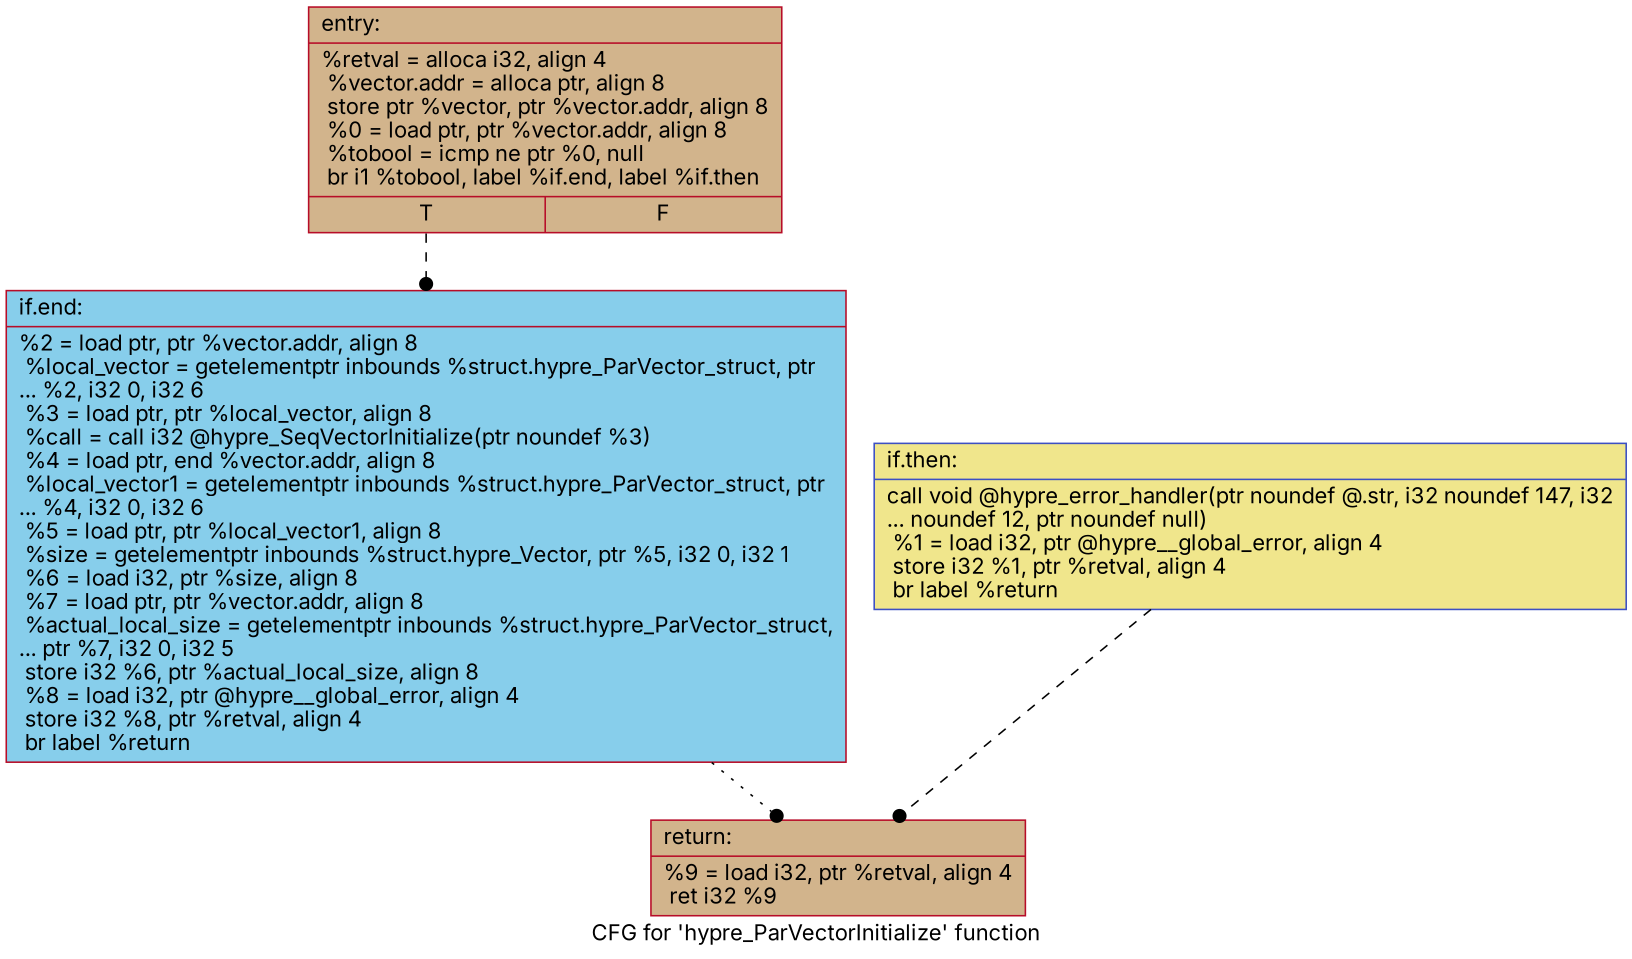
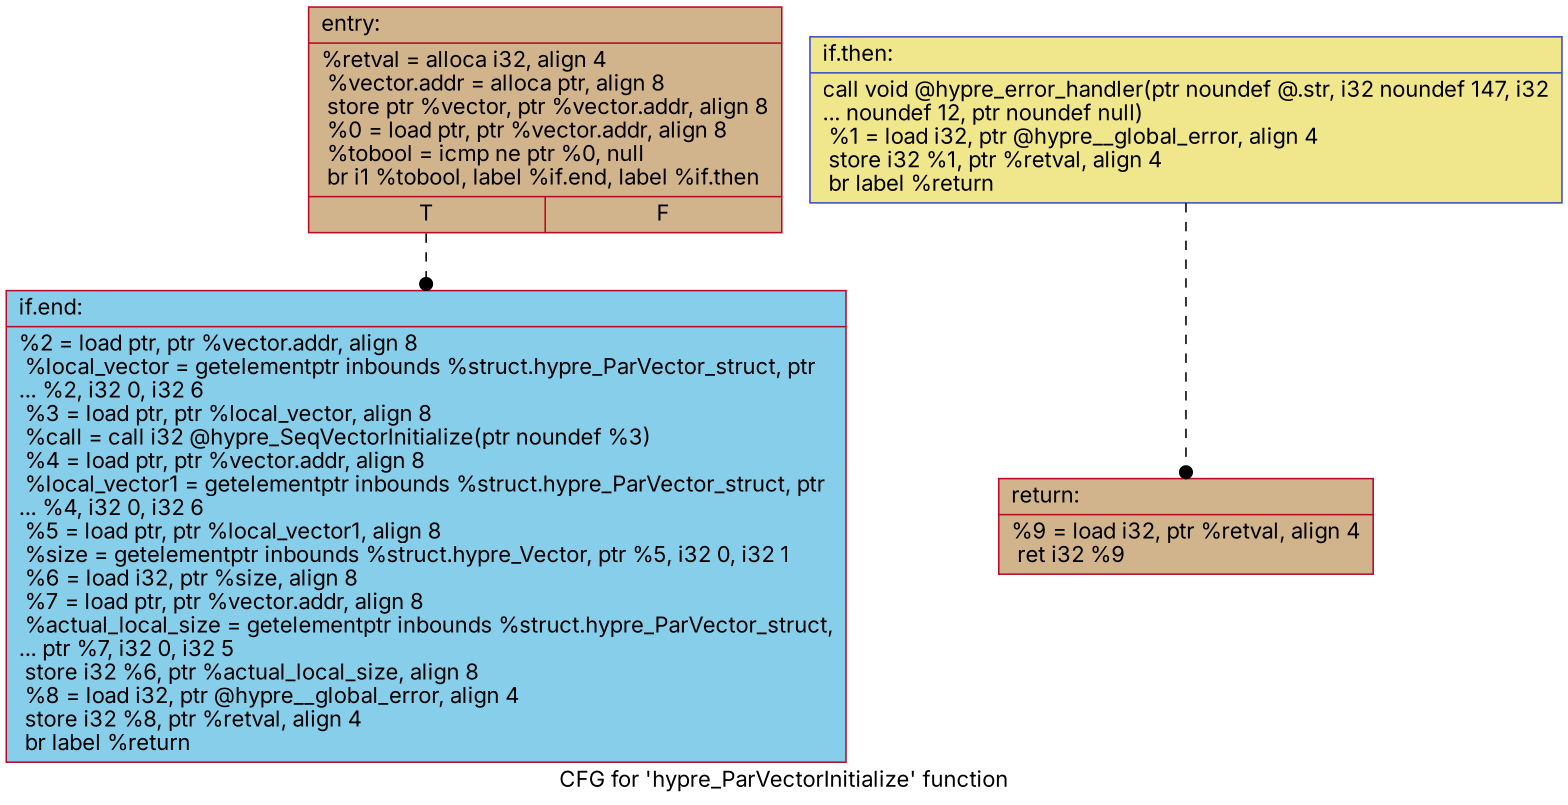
(228, 461) -> (222, 461)
(742, 787) -> none
